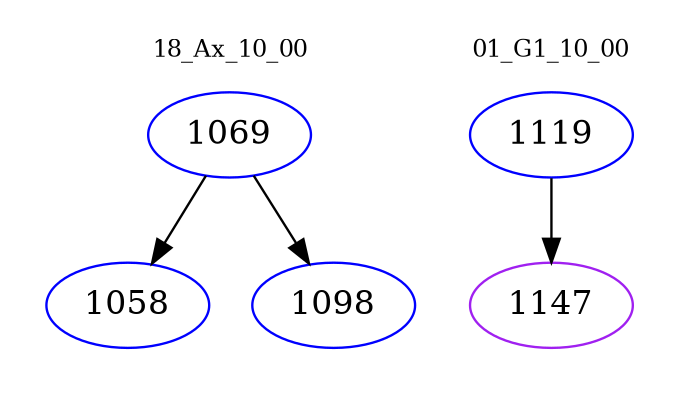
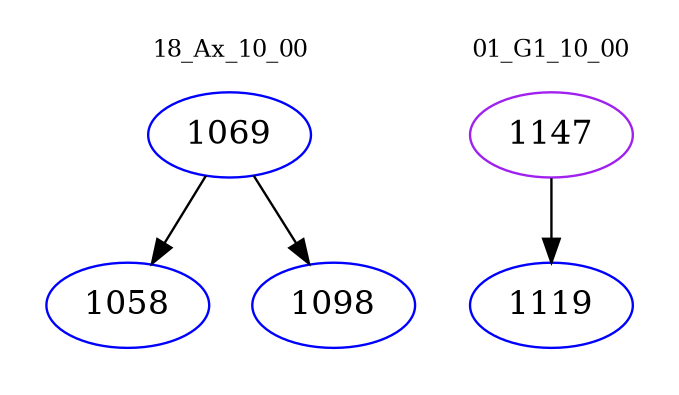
(551, 208) -> (551, 208)
